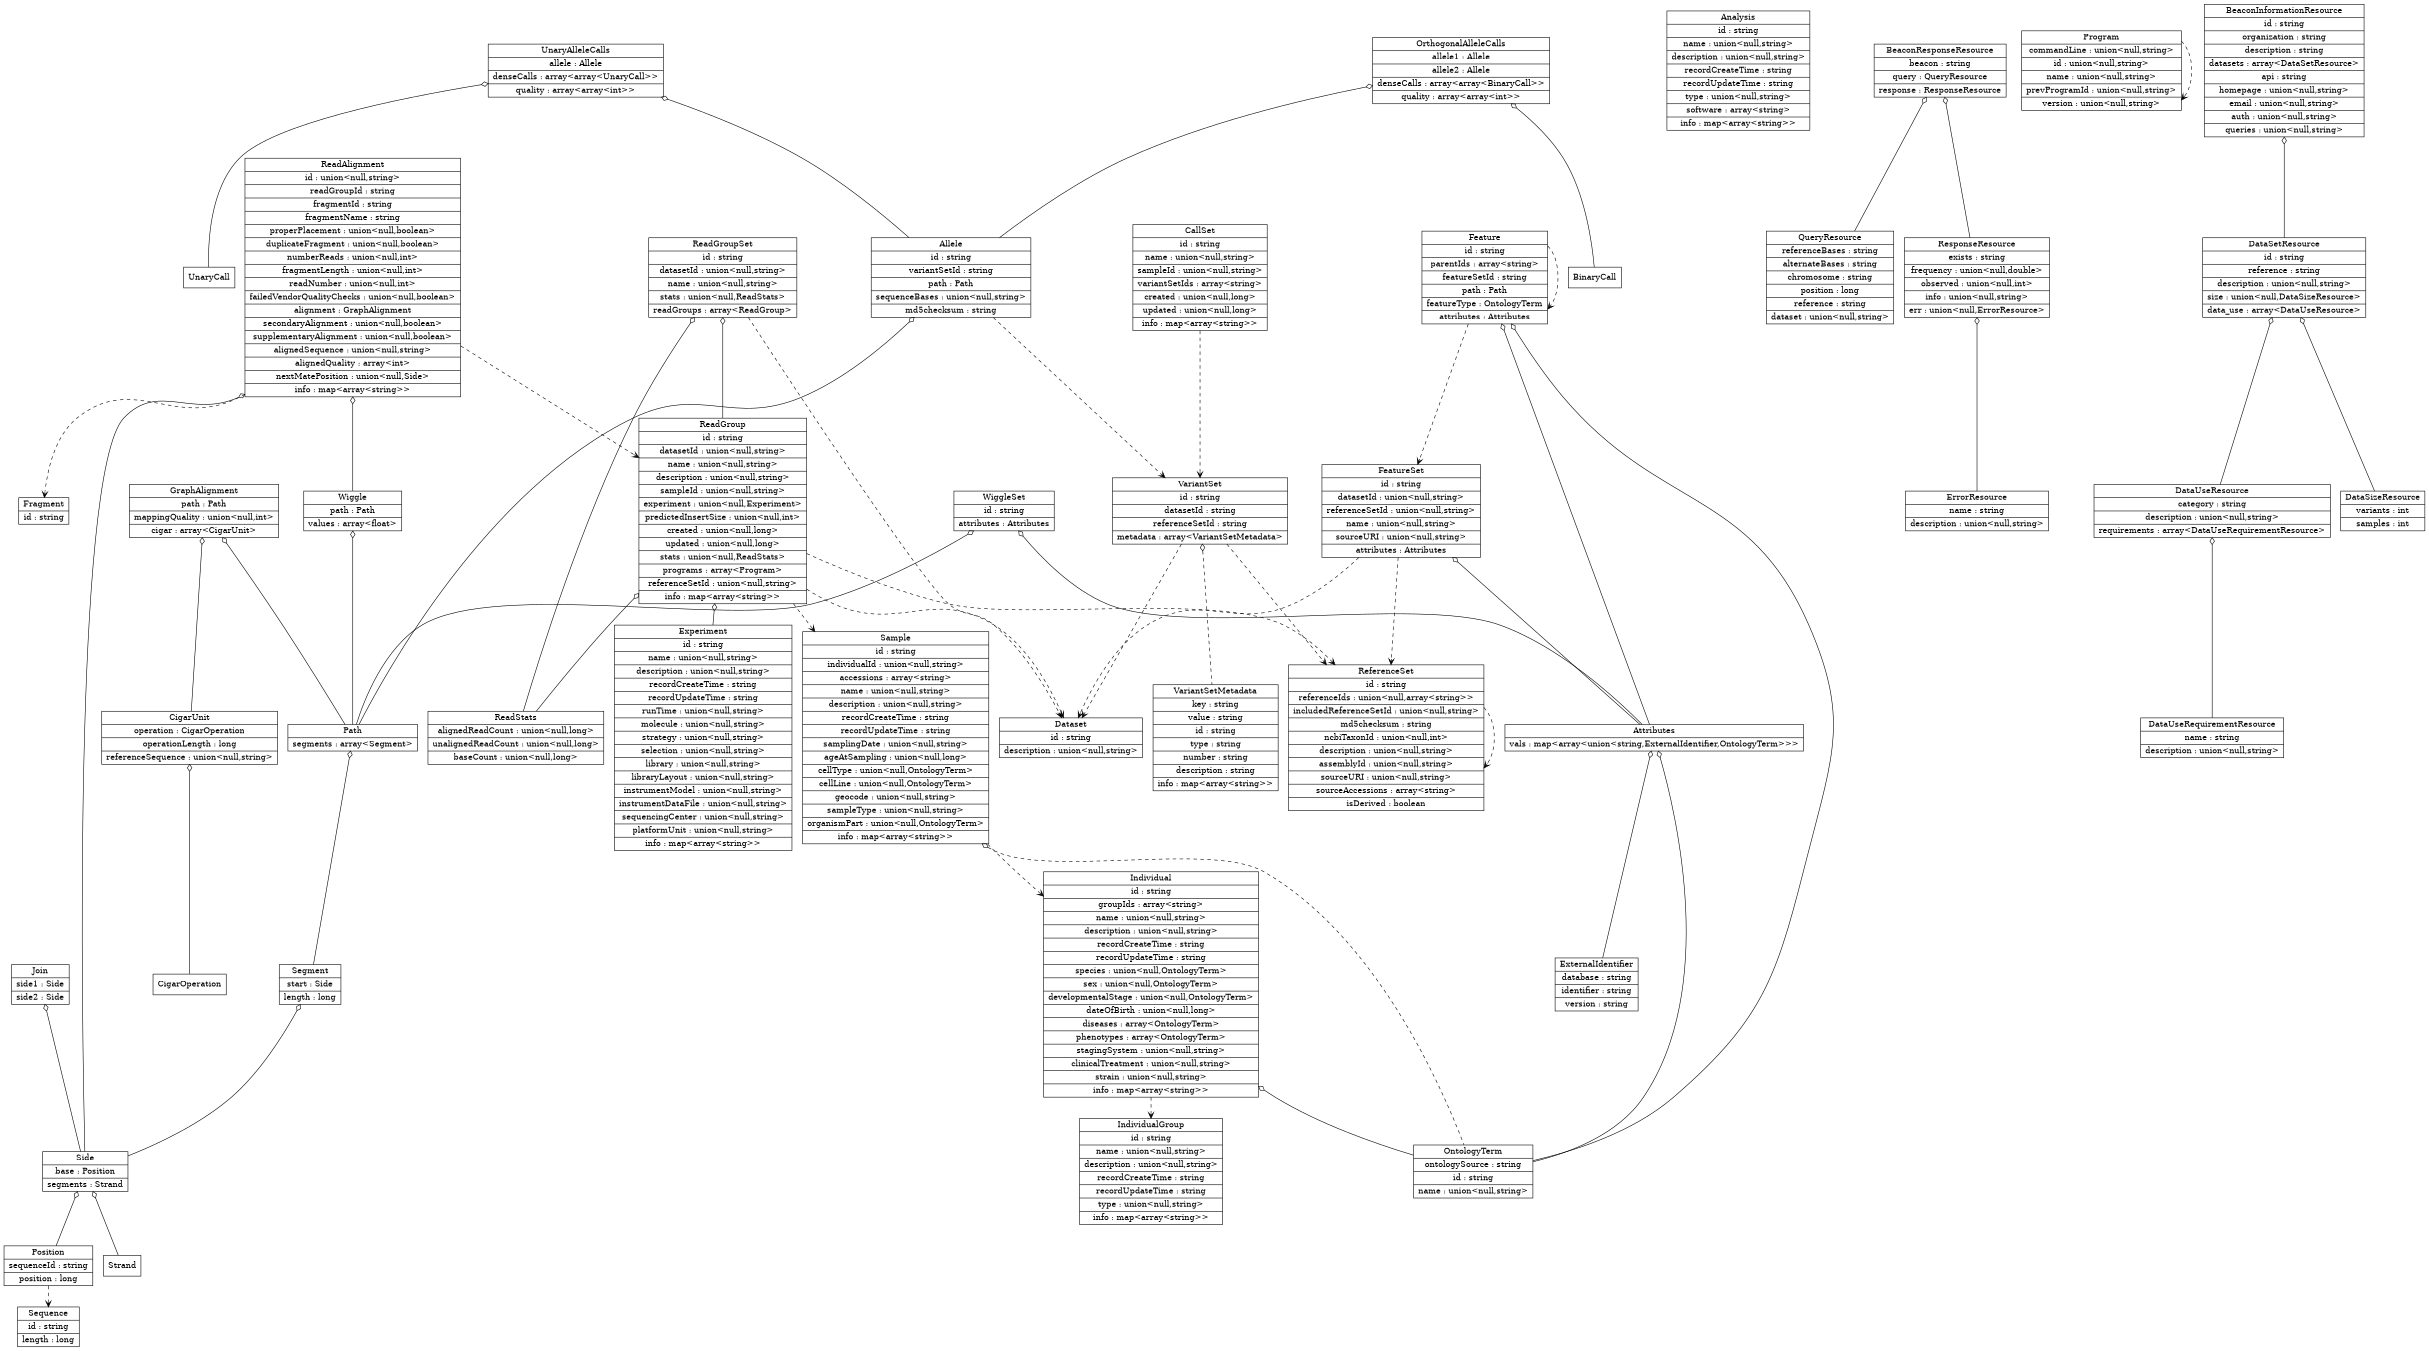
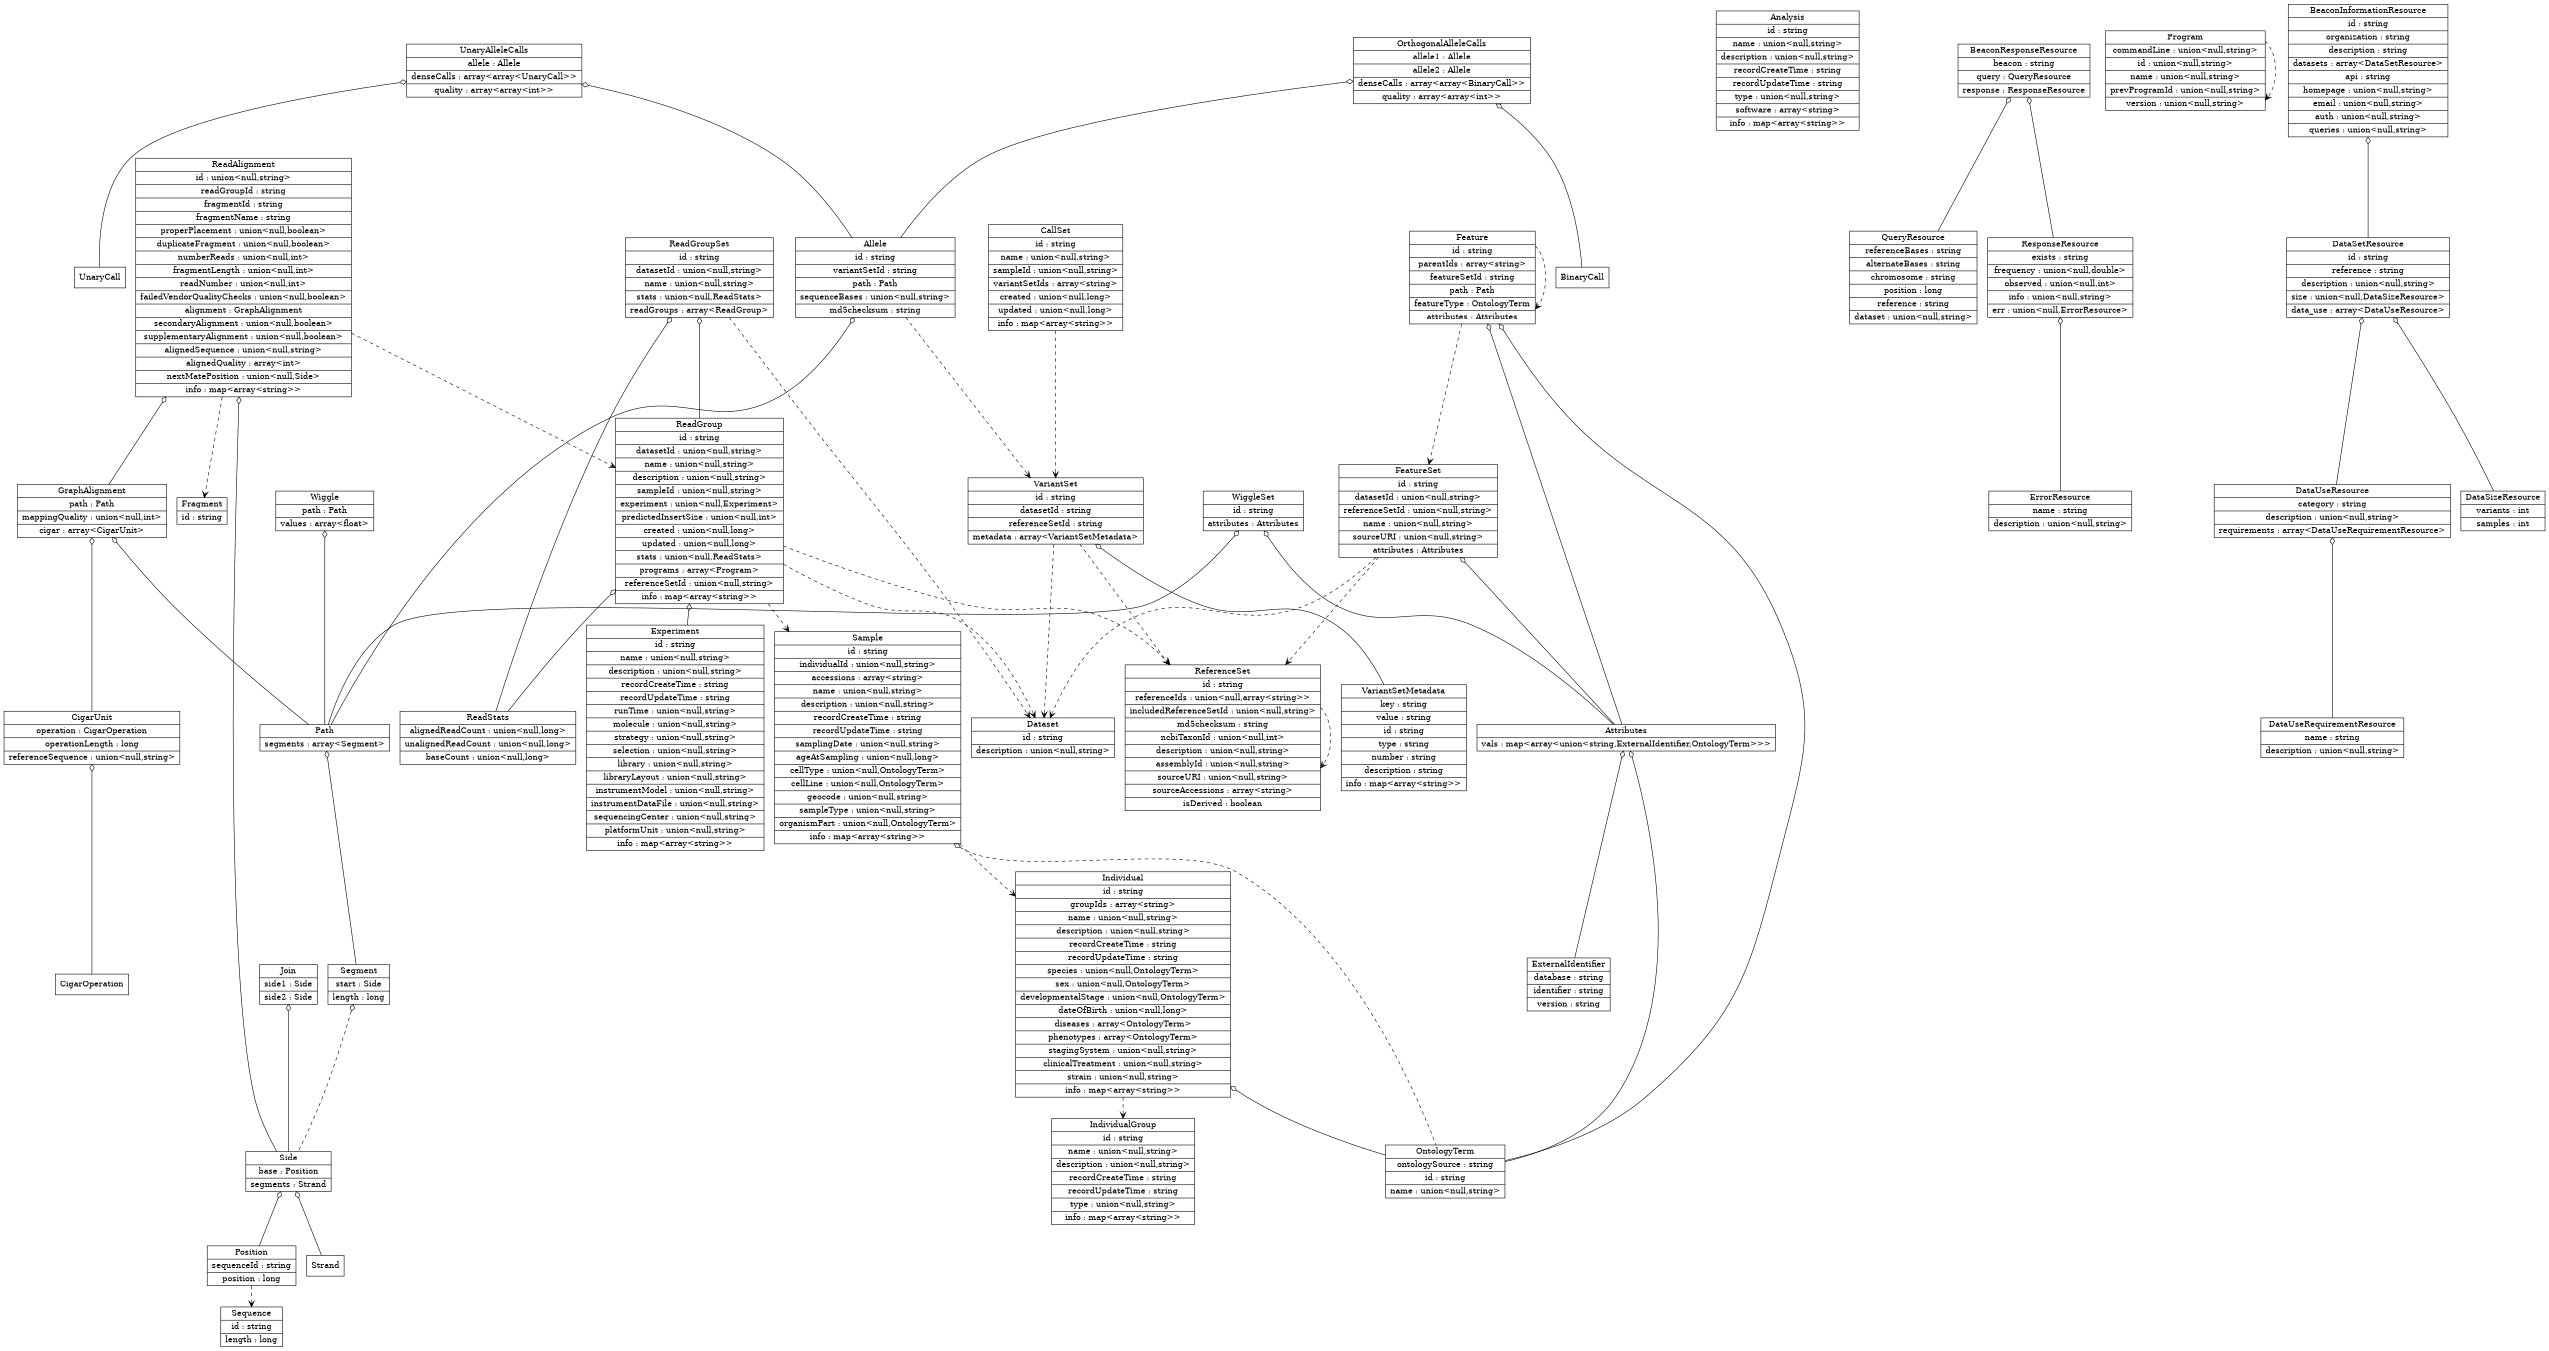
(353, 448) -> (136, 444)
(1208, 621) -> (1251, 611)
(227, 1100) -> (328, 1083)
